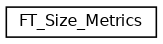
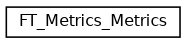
(81, 22) -> (93, 22)
